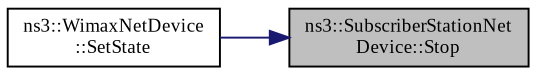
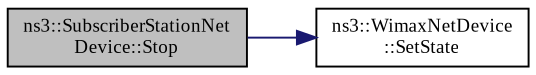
(245, 38) -> (272, 38)
